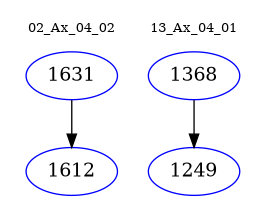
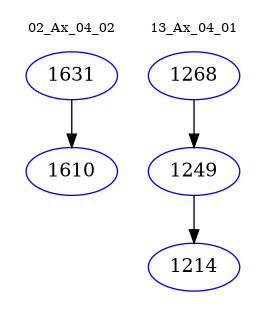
(194, 76) -> (194, 76)
(72, 171) -> (72, 171)
none -> (194, 267)
